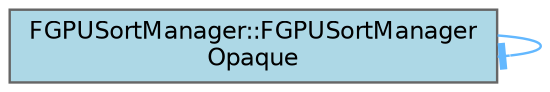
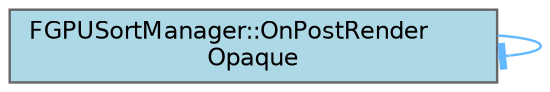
(253, 46) -> (253, 46)
